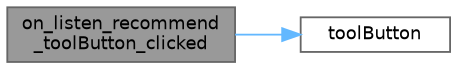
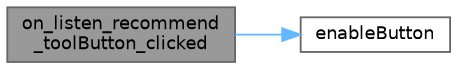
(375, 35) -> (375, 35)
